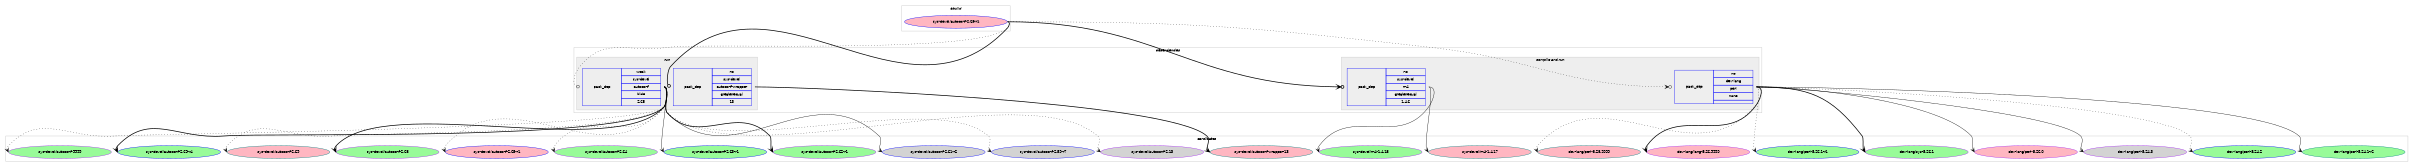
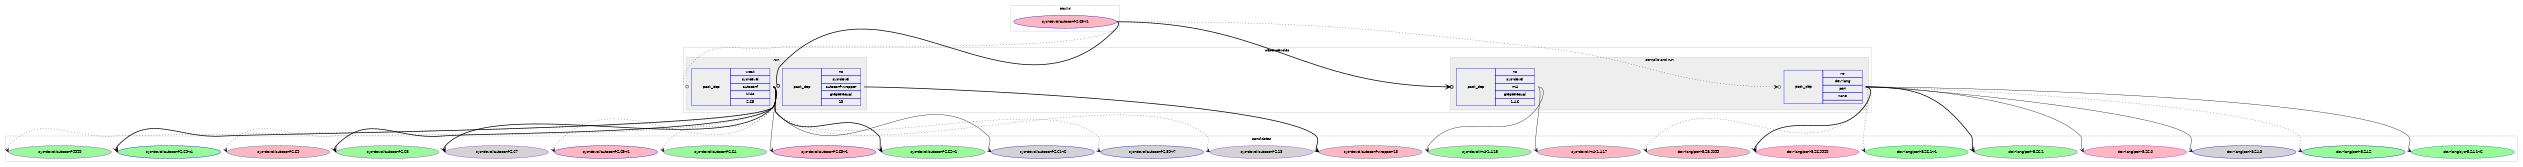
none -> (497, 152)
(715, 152) -> (825, 152)
(1698, 152) -> (1808, 152)
(1808, 152) -> (1917, 152)
(1917, 152) -> (2026, 152)
(2135, 152) -> (2244, 152)
(2354, 152) -> (2463, 152)
